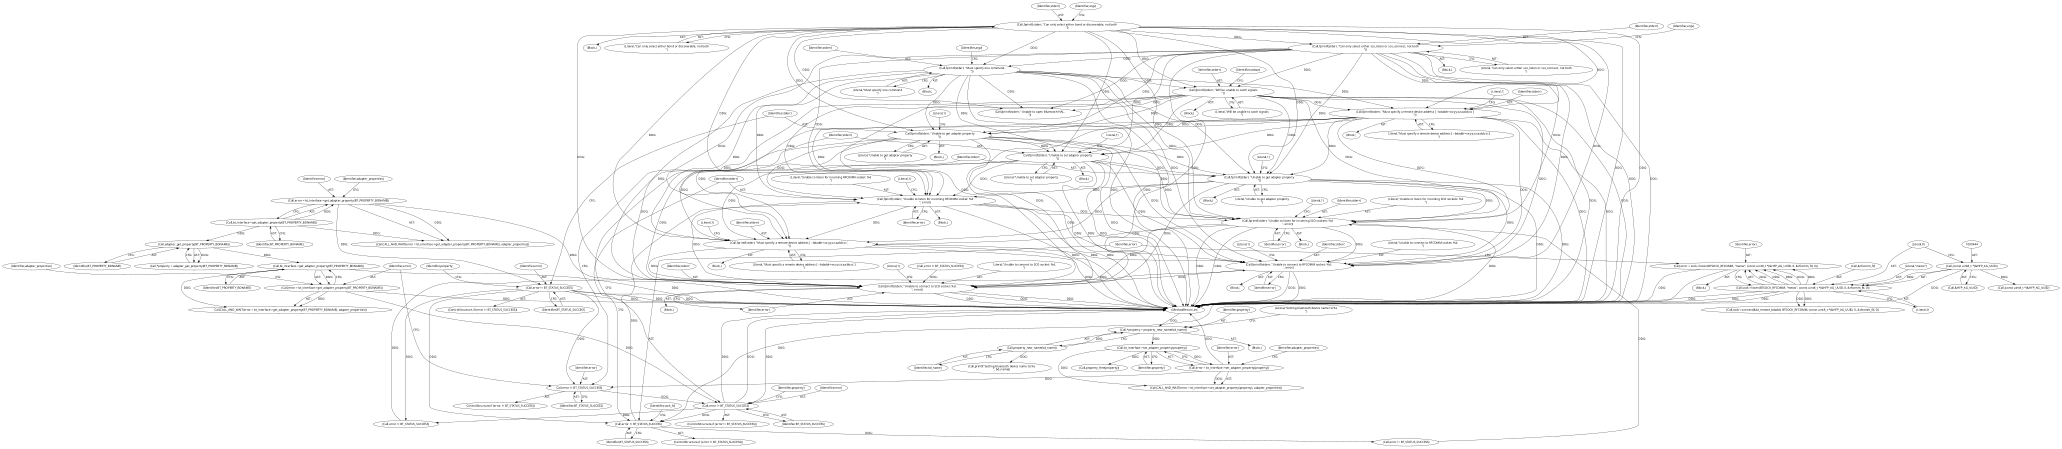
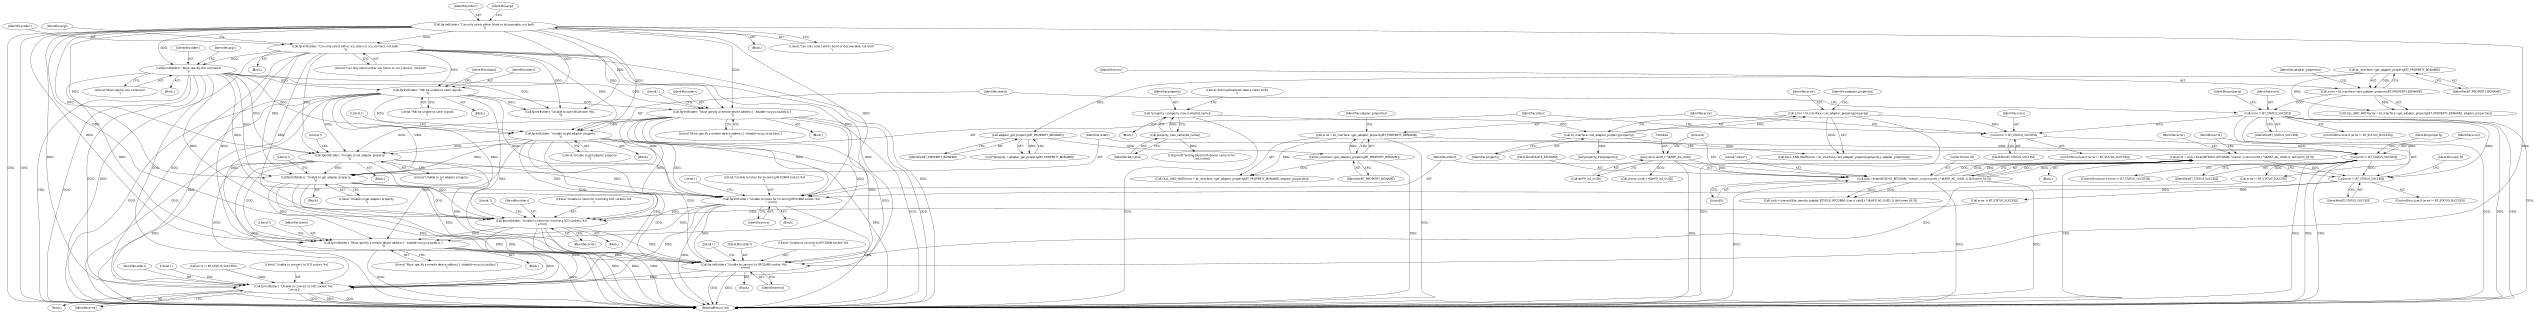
none -> (1537, 157)
(1170, 319) -> (1098, 297)
